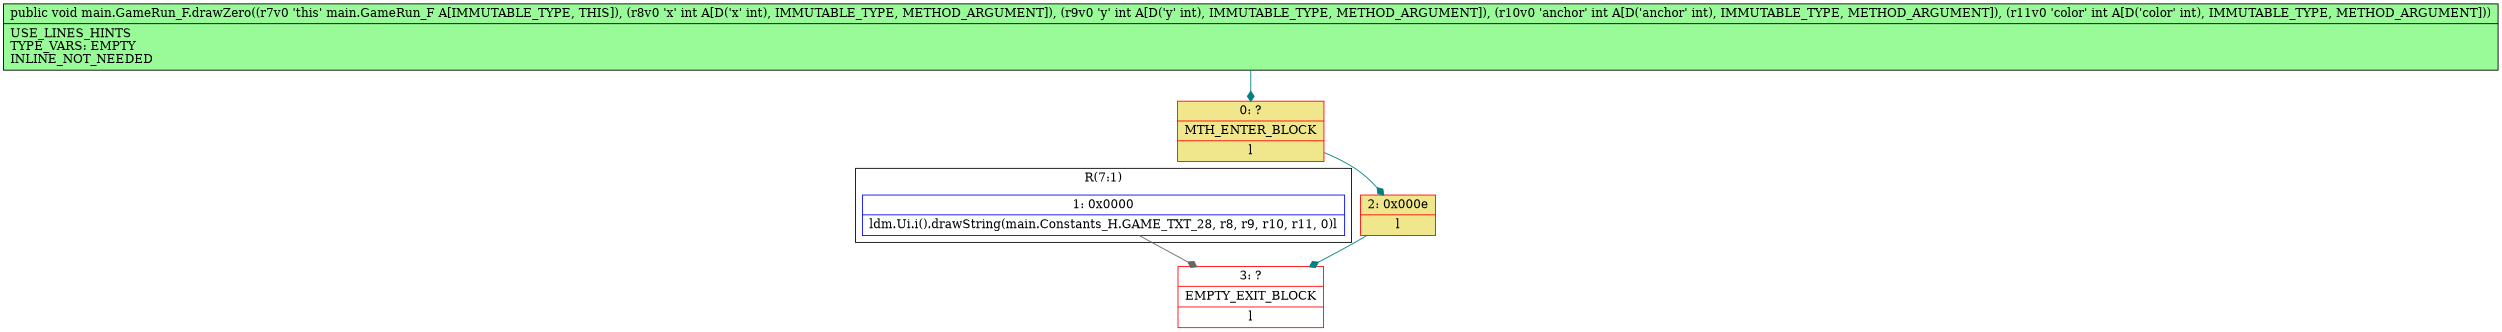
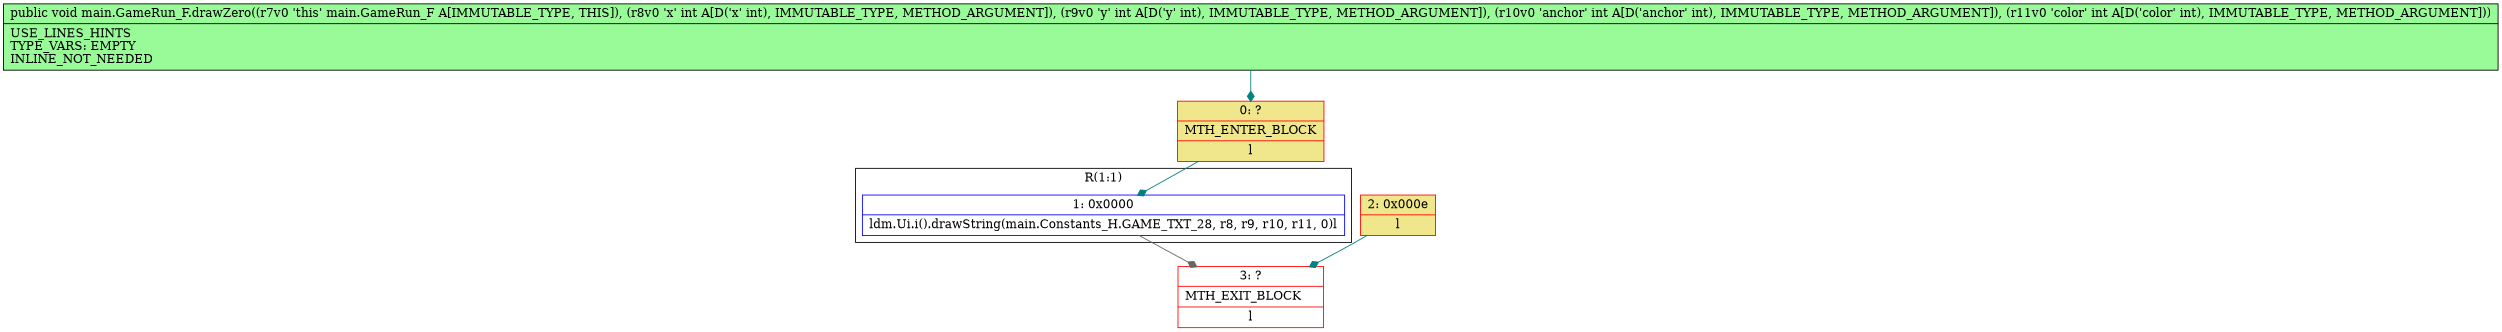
(1358, 170) -> (1173, 176)
(1104, 178) -> (1104, 178)
(1251, 296) -> (1243, 296)
